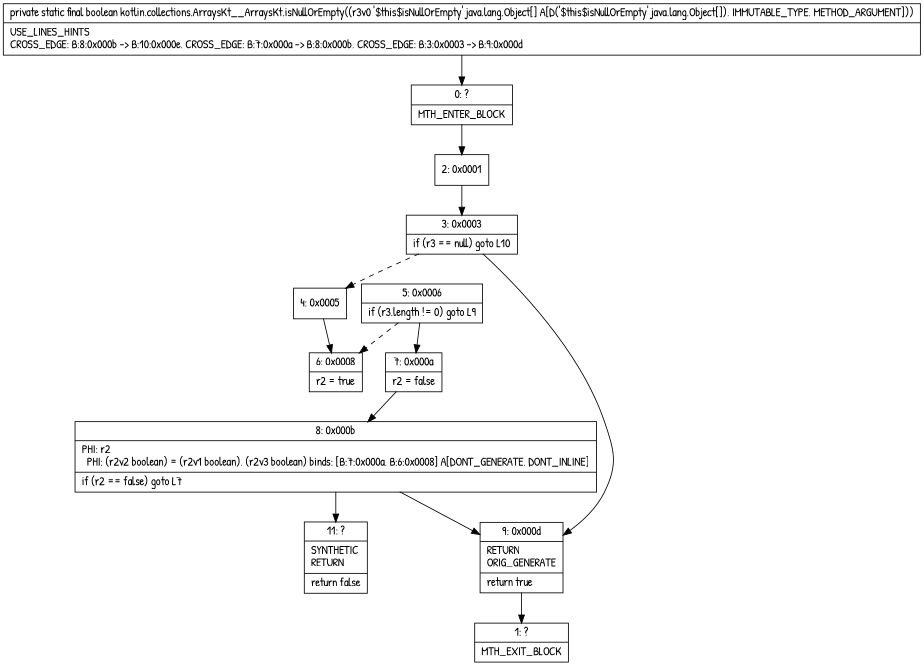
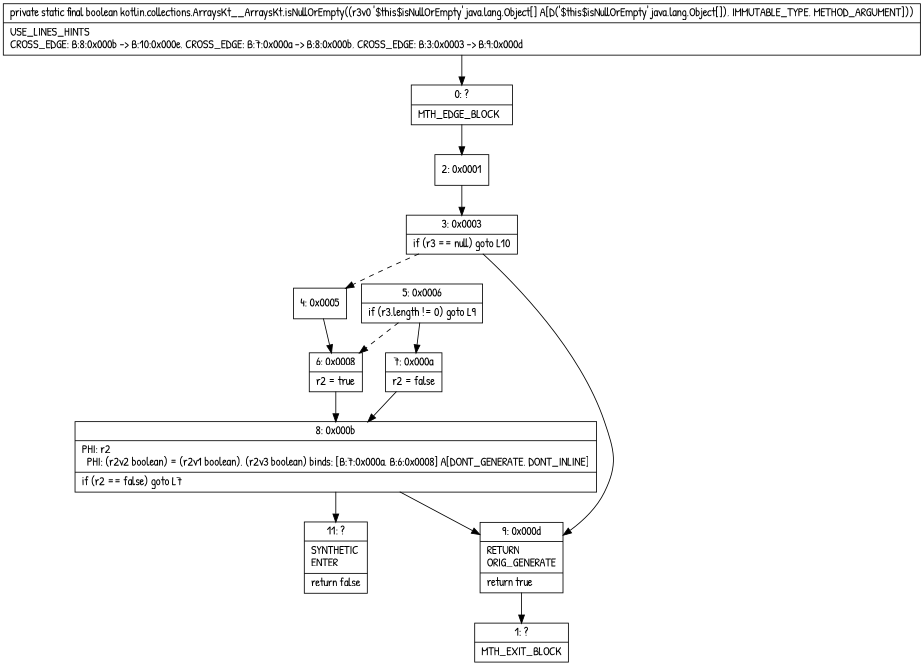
(462, 114) -> (459, 114)
none -> (336, 403)
(328, 563) -> (325, 563)
